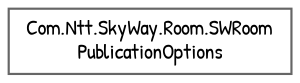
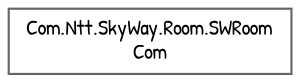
(150, 41) -> (150, 41)
